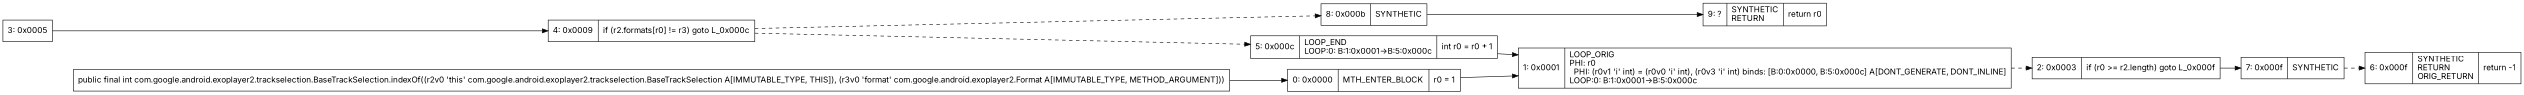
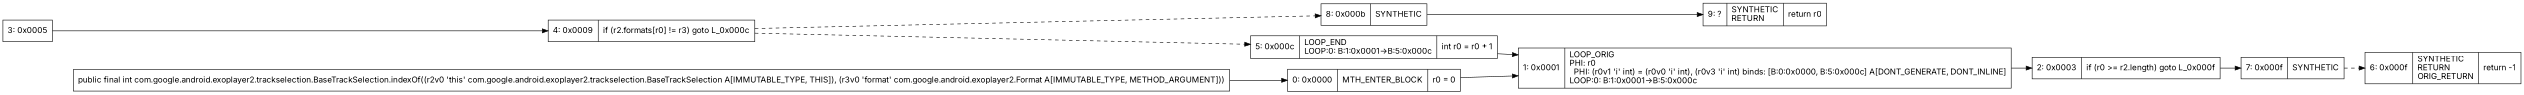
(2019, 68) -> (2019, 68)
(1444, 80) -> (1444, 80)
